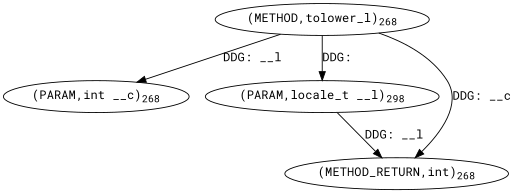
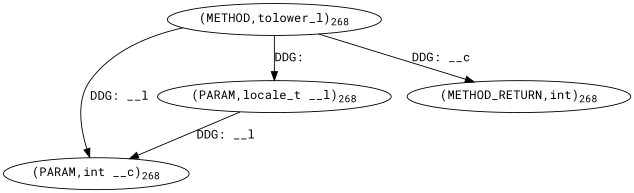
(396, 95) -> (348, 95)
(356, 132) -> (189, 134)
